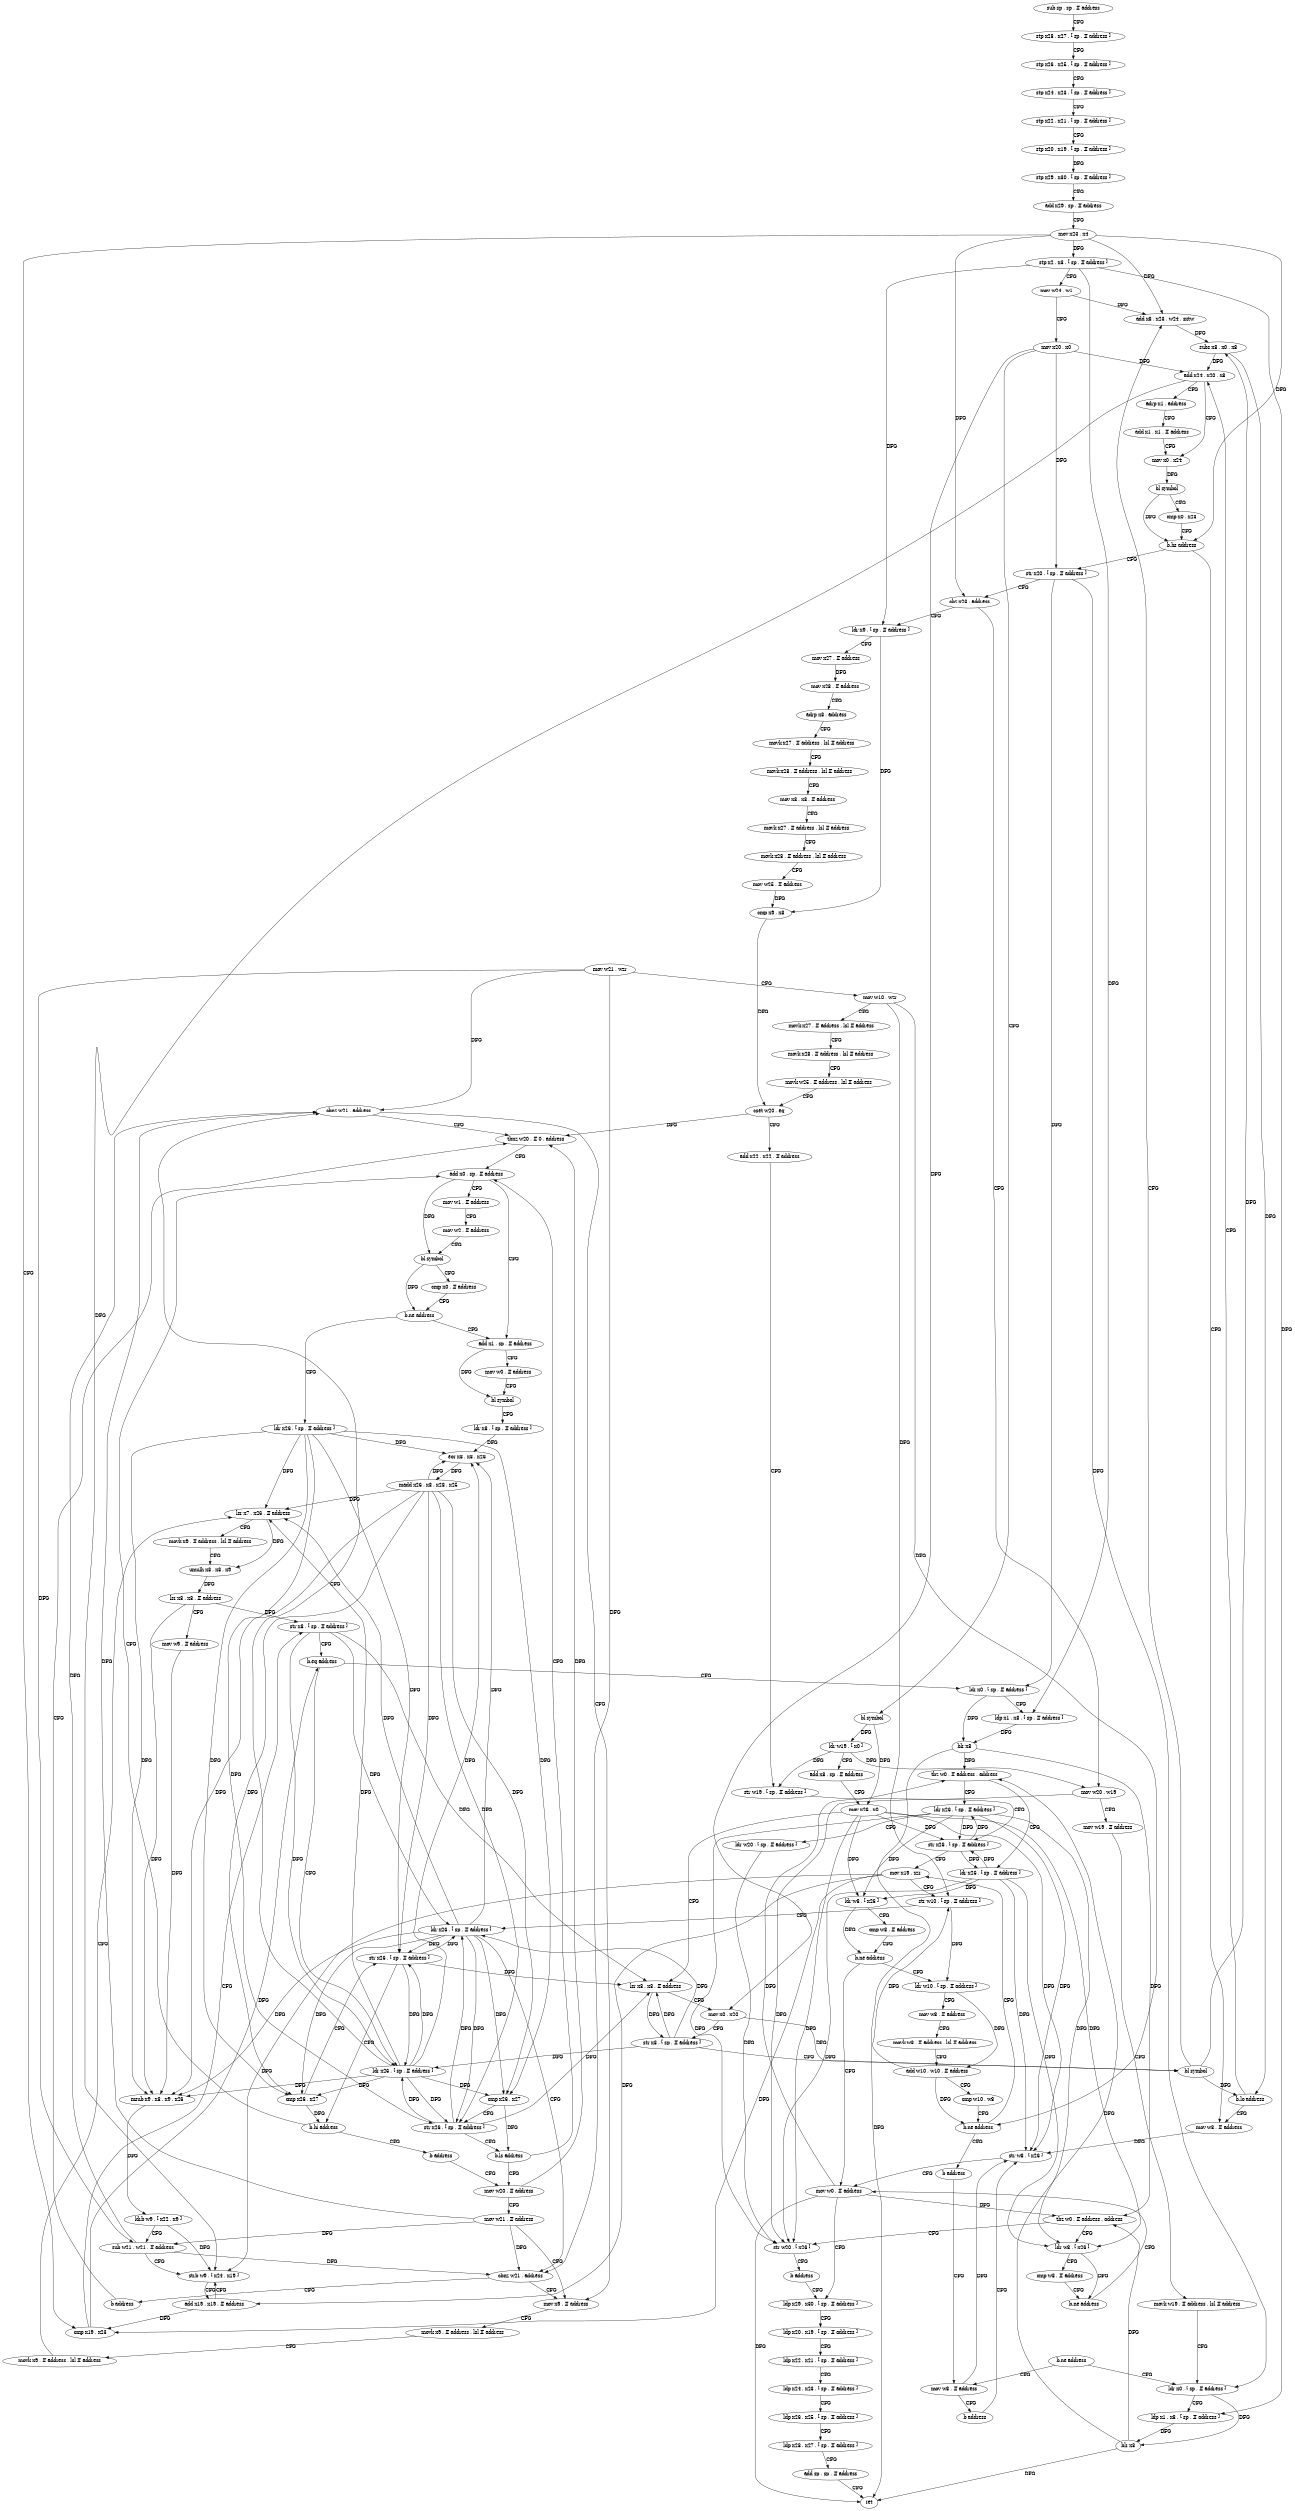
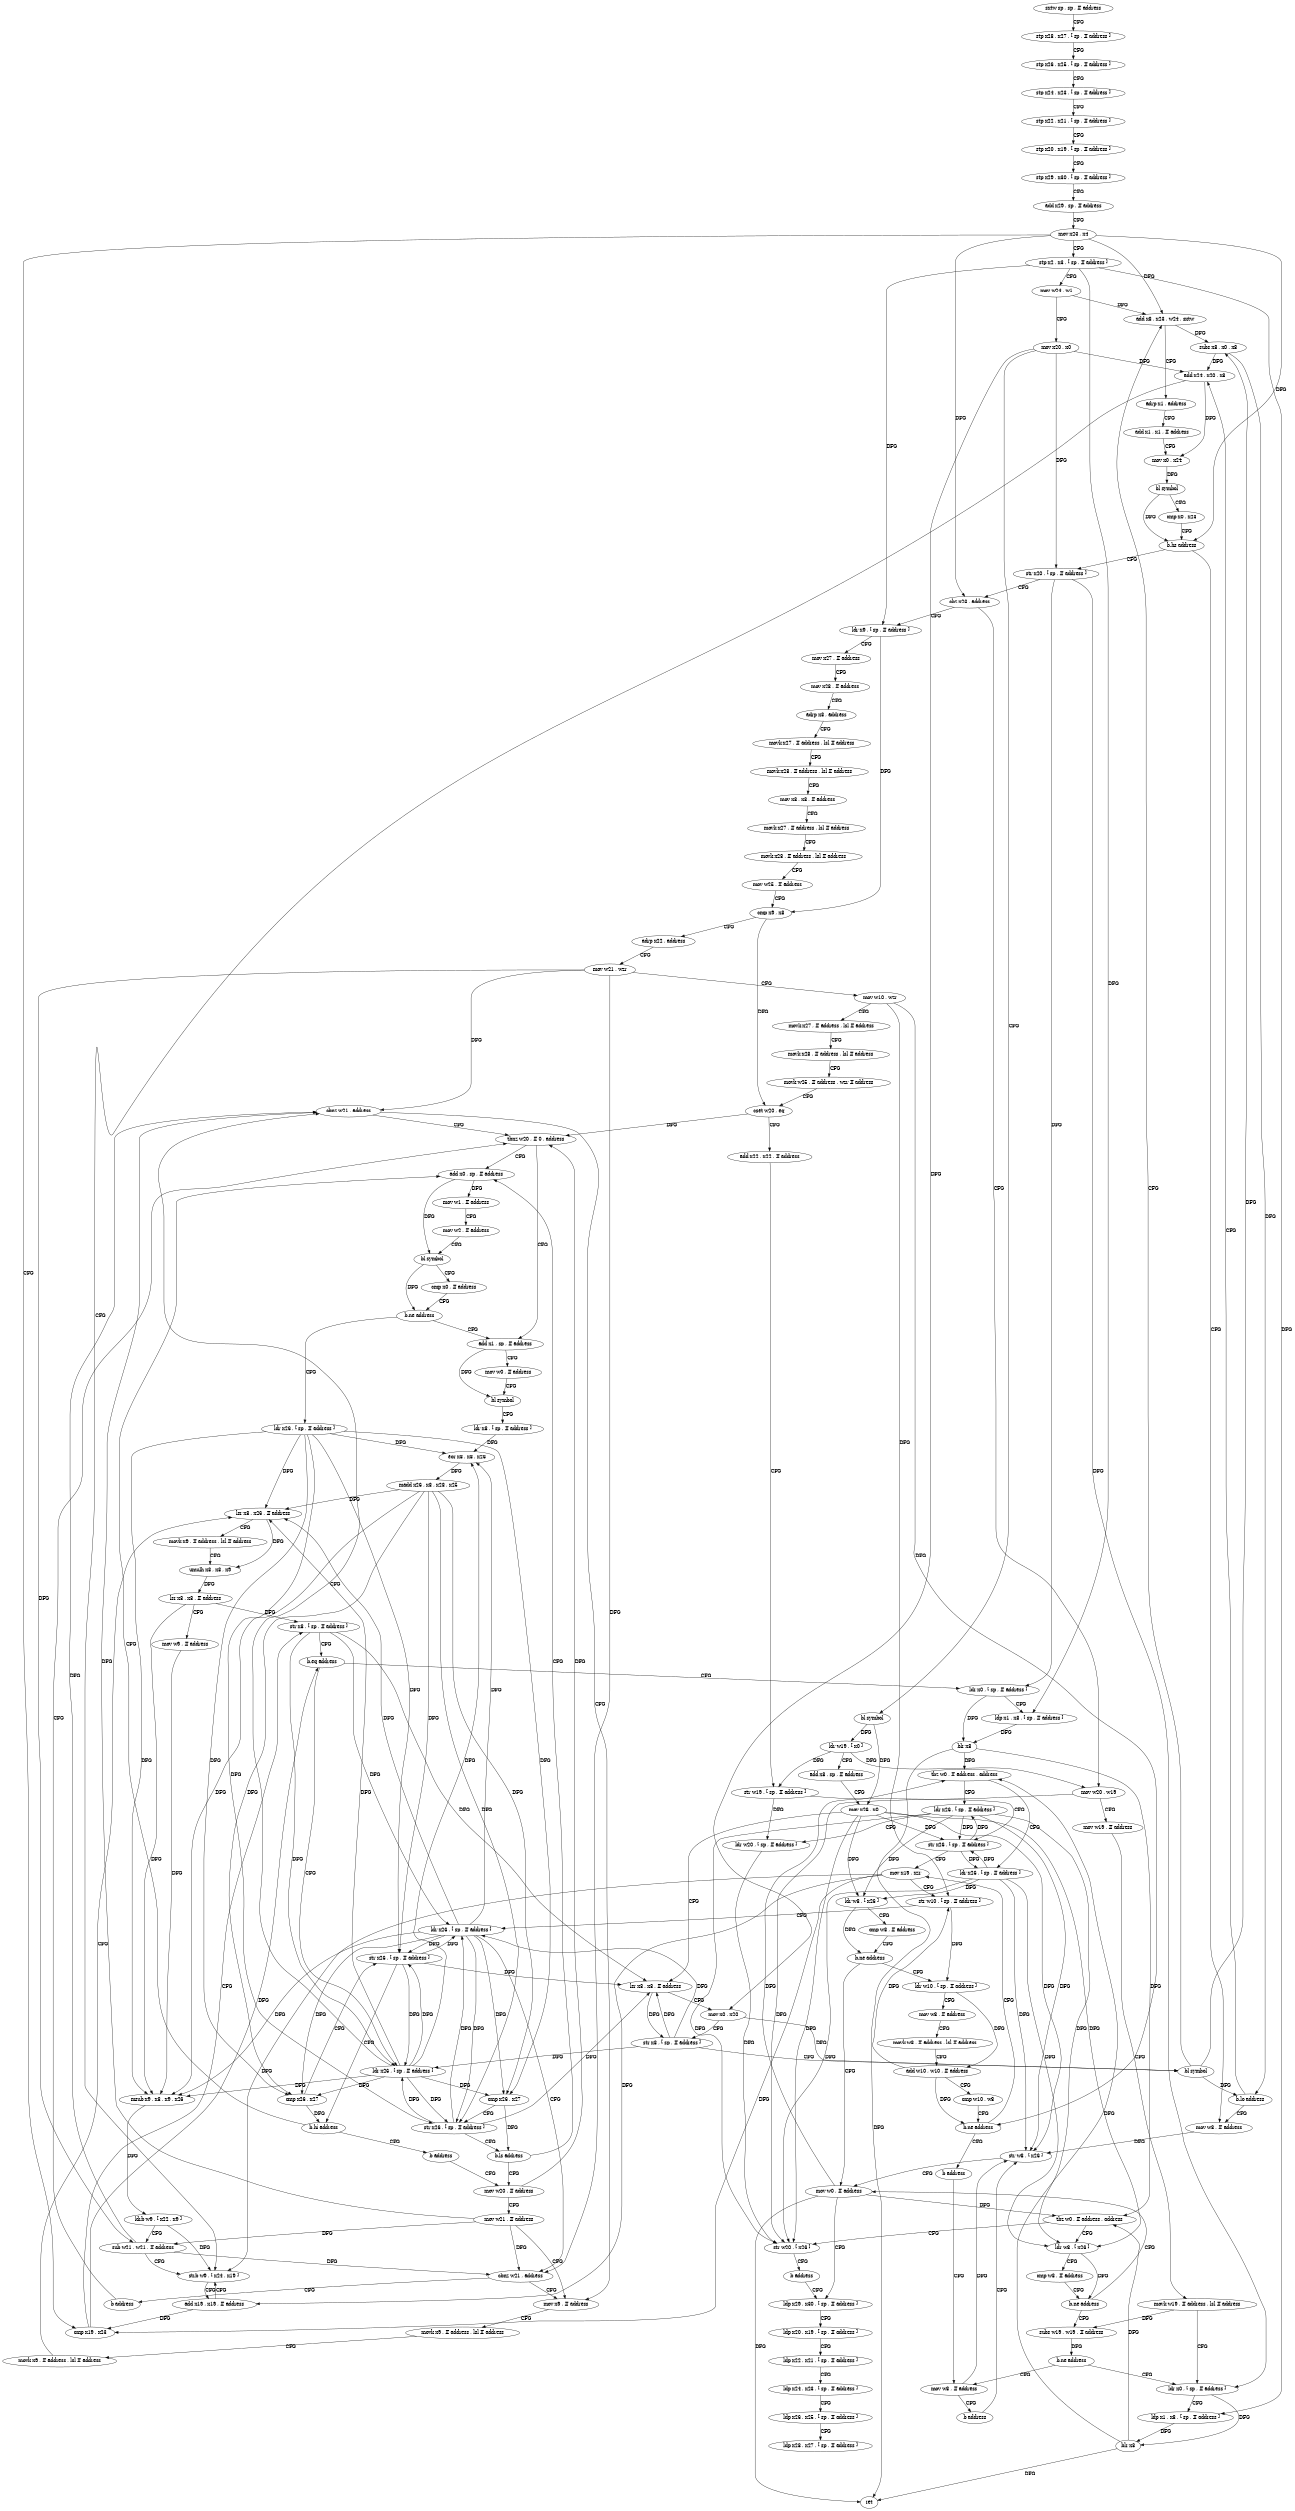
(1073, 8) -> (1073, 8)
(1079, 164) -> (1079, 164)
(1079, 249) -> (1079, 249)
(1187, 389) -> (1165, 360)
(1211, 418) -> (1211, 418)
(841, 673) -> (841, 673)
(780, 899) -> (780, 899)
none -> (663, 942)
(829, 1083) -> (829, 1083)
(477, 1189) -> (477, 1189)
(508, 1253) -> (537, 1245)
(100, 1316) -> (100, 1316)
(433, 1469) -> none
(263, 1514) -> (263, 1514)
none -> (771, 1817)
none -> (1071, 2333)
(831, 2474) -> none
